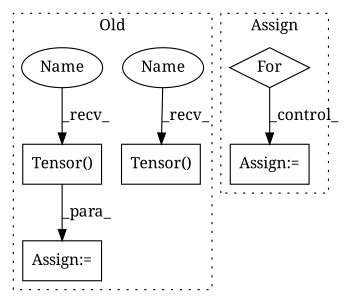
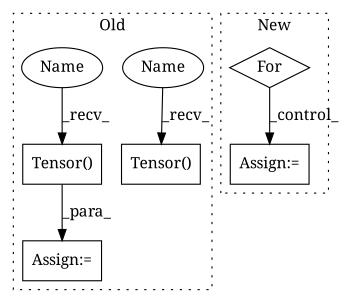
(275, 26) -> (275, 26)
